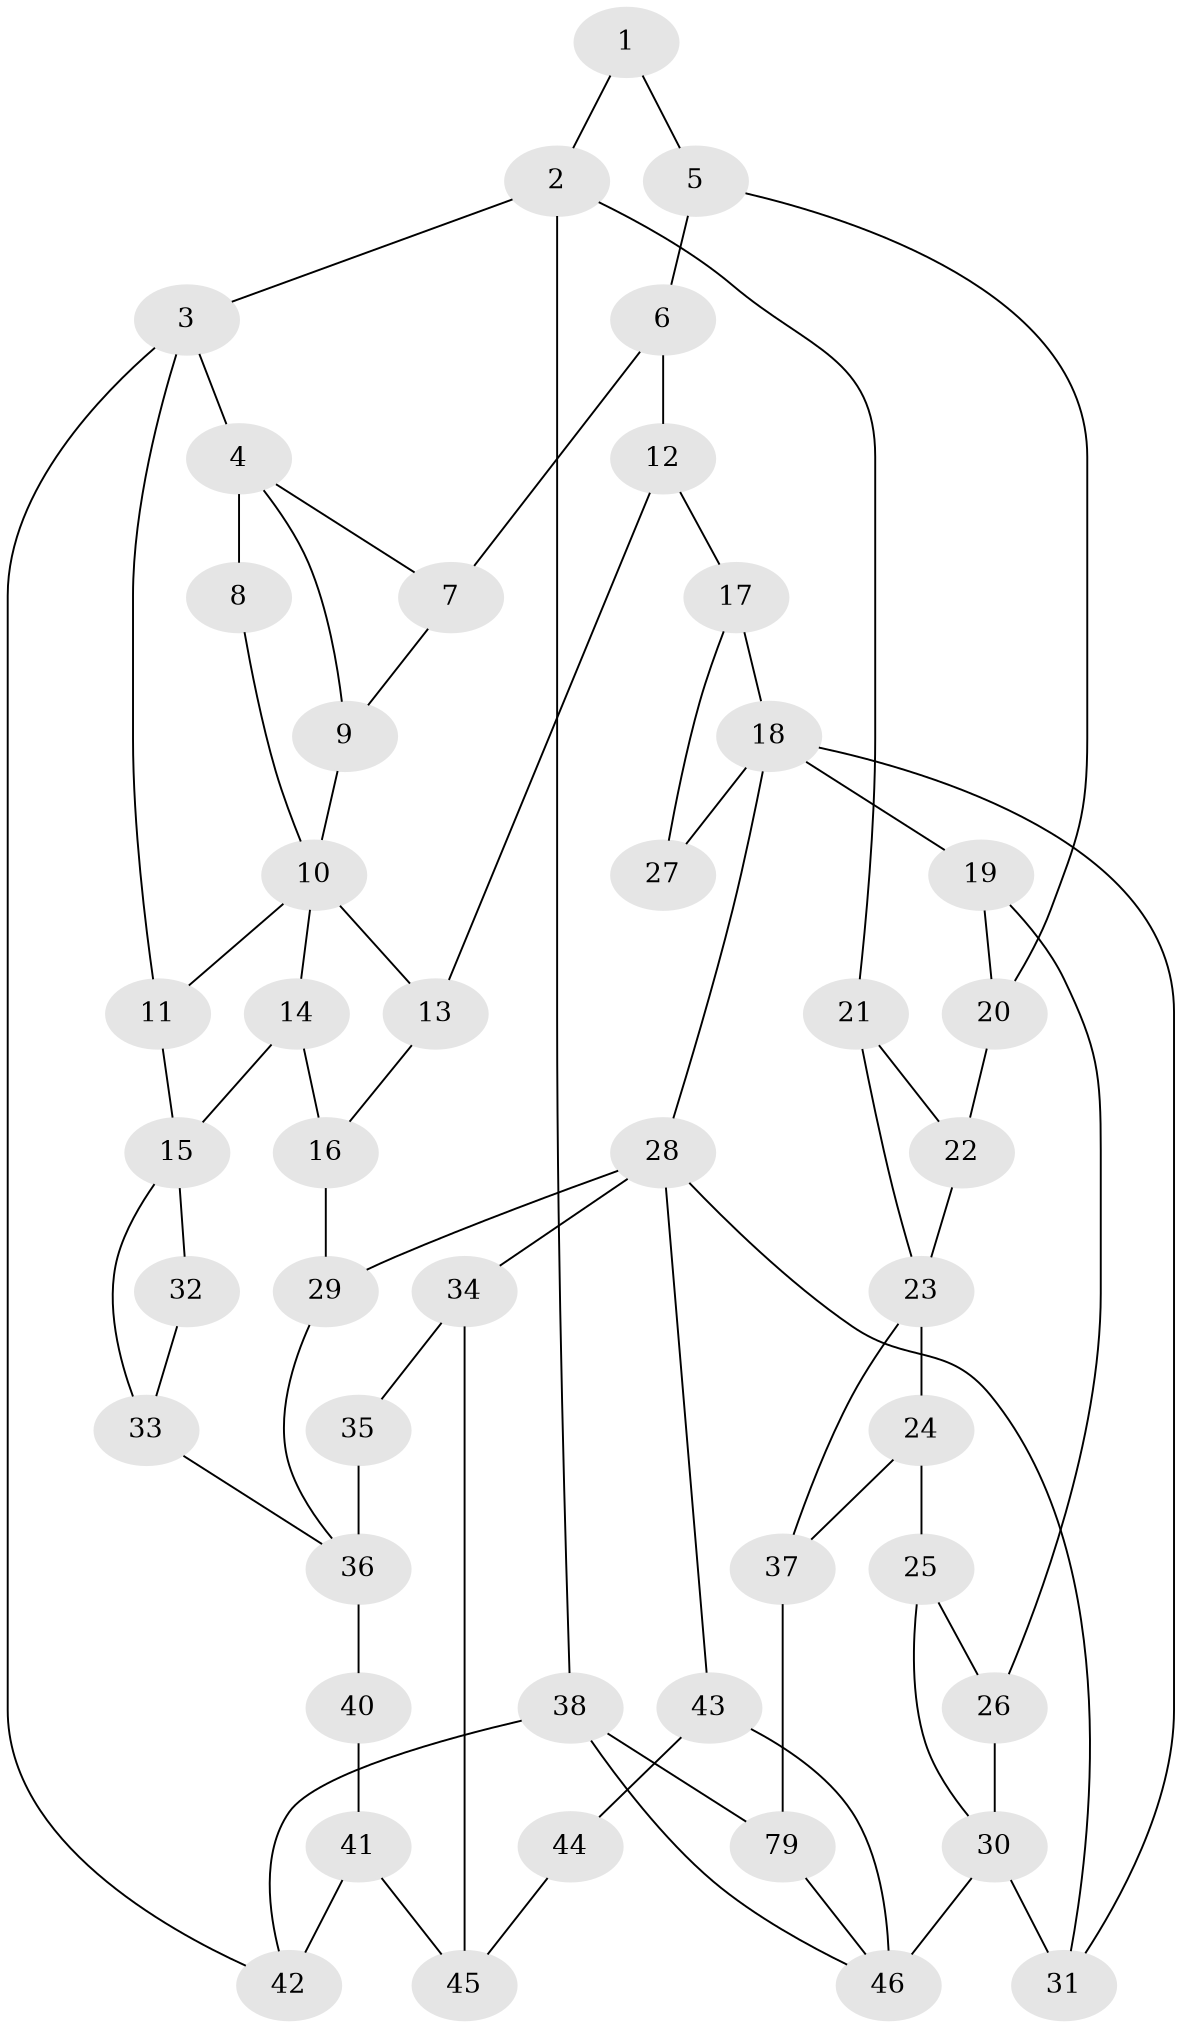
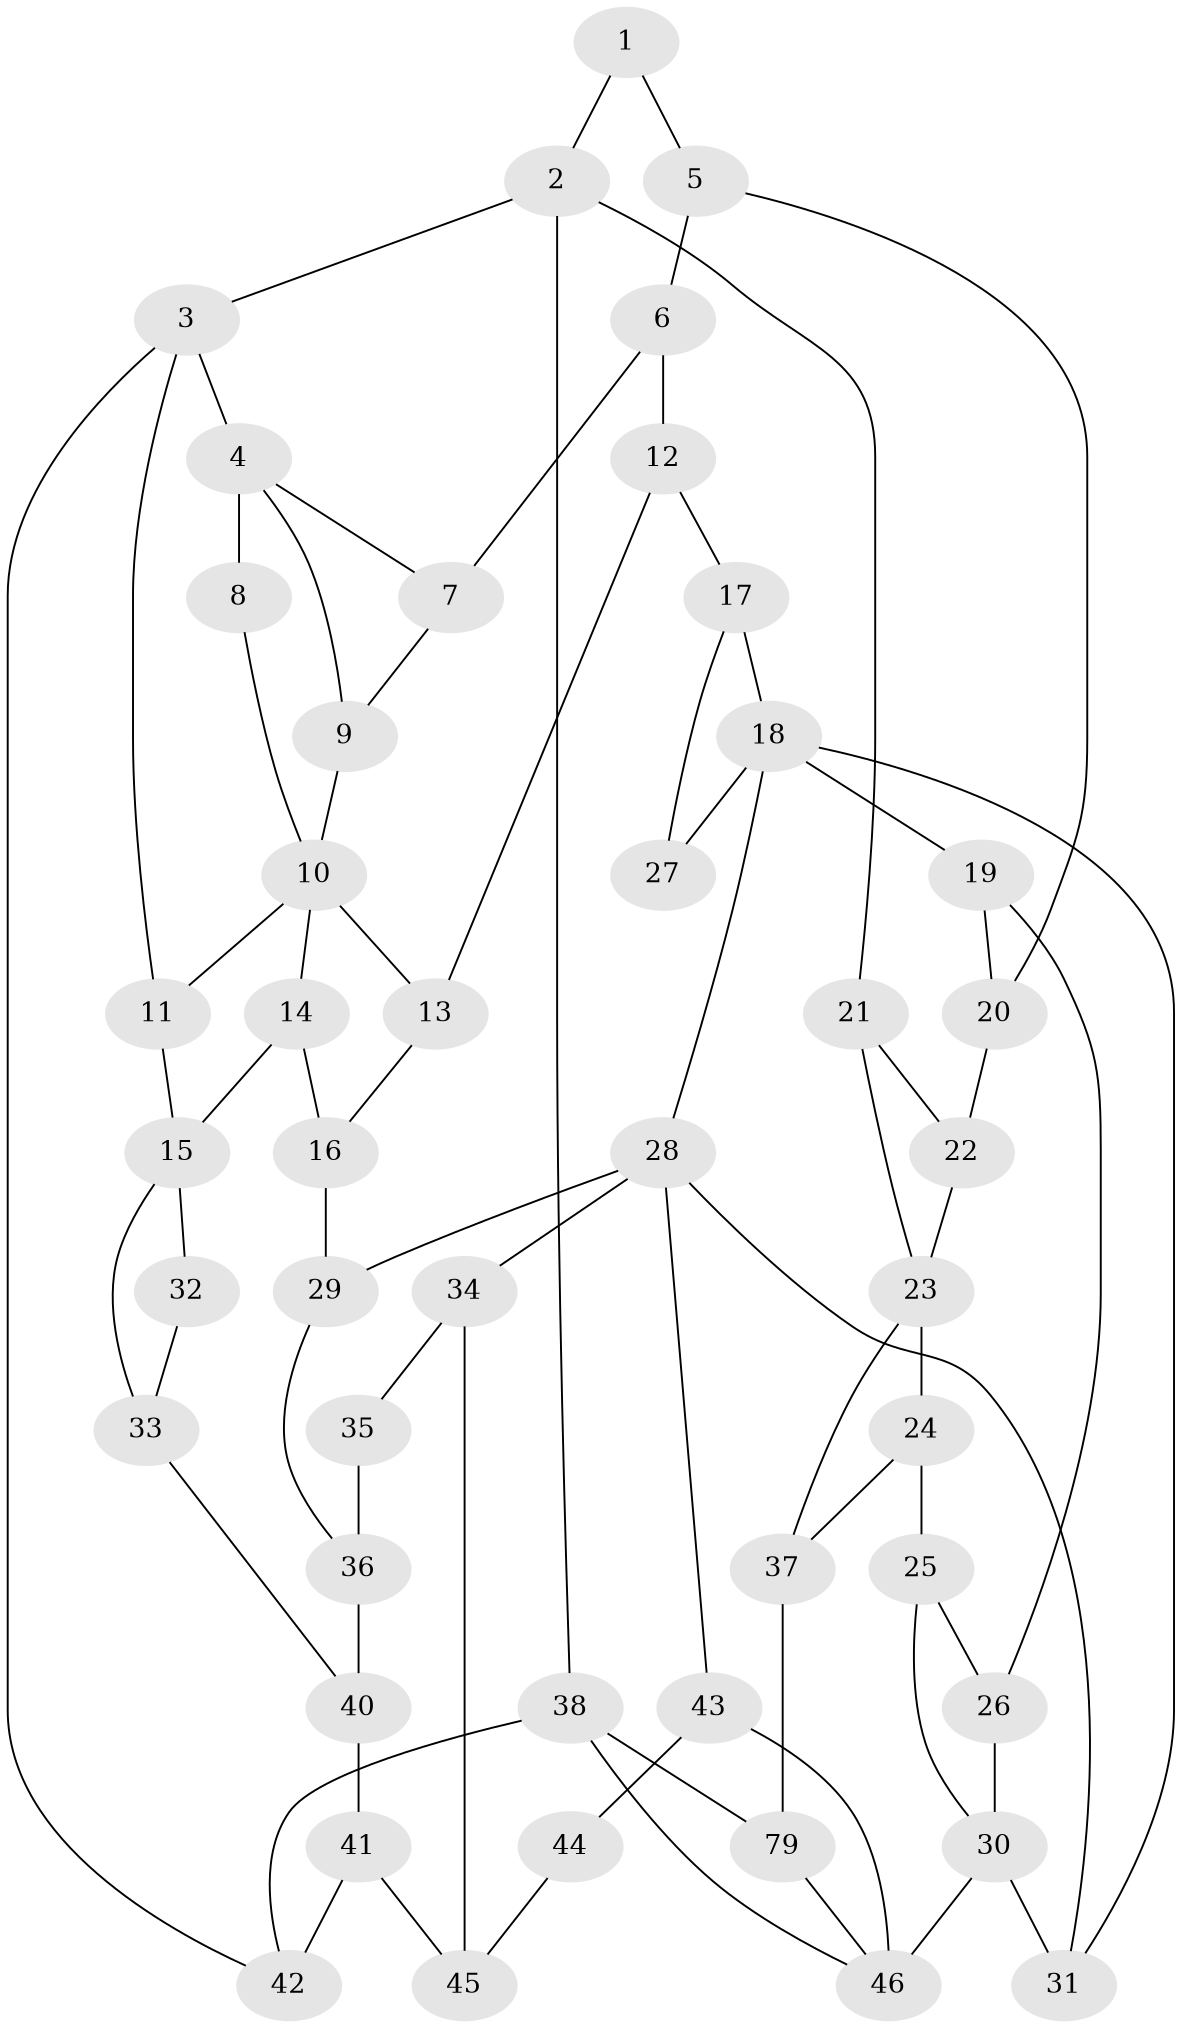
(253, 1500) -> (253, 1569)
